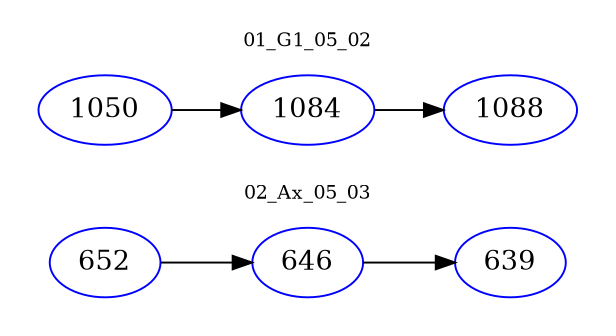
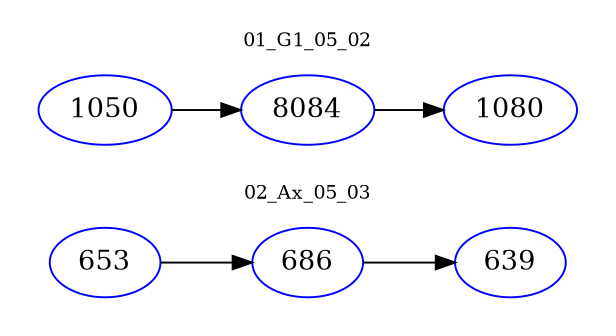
(308, 110) -> (308, 110)
(510, 110) -> (510, 110)
(105, 263) -> (105, 263)
(308, 263) -> (308, 263)
